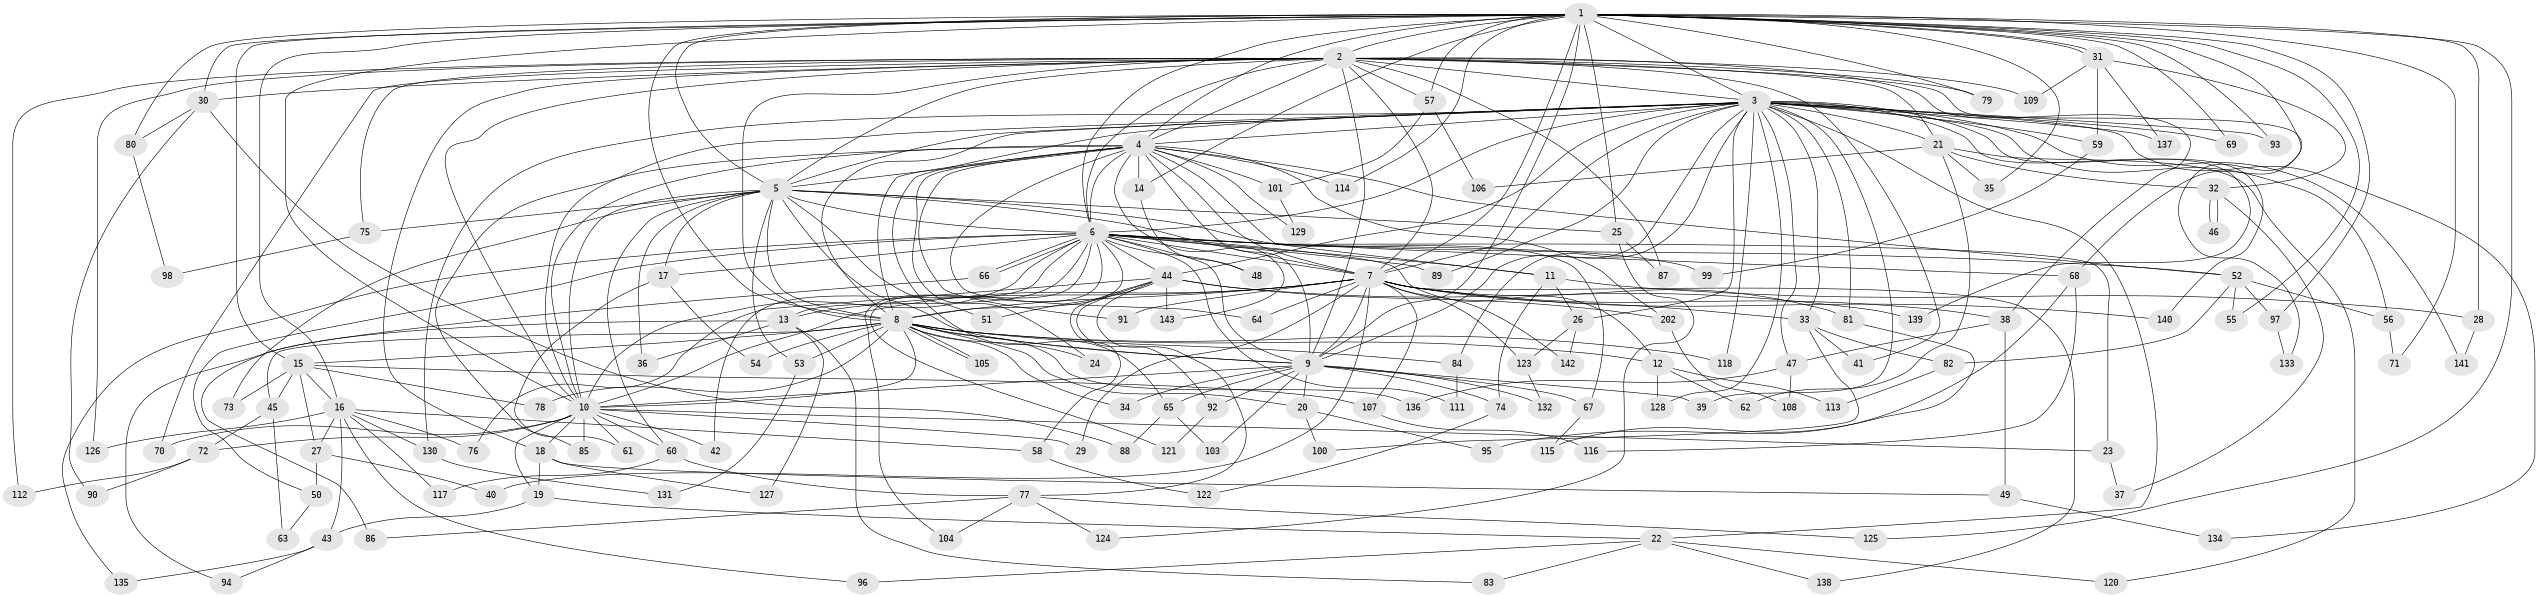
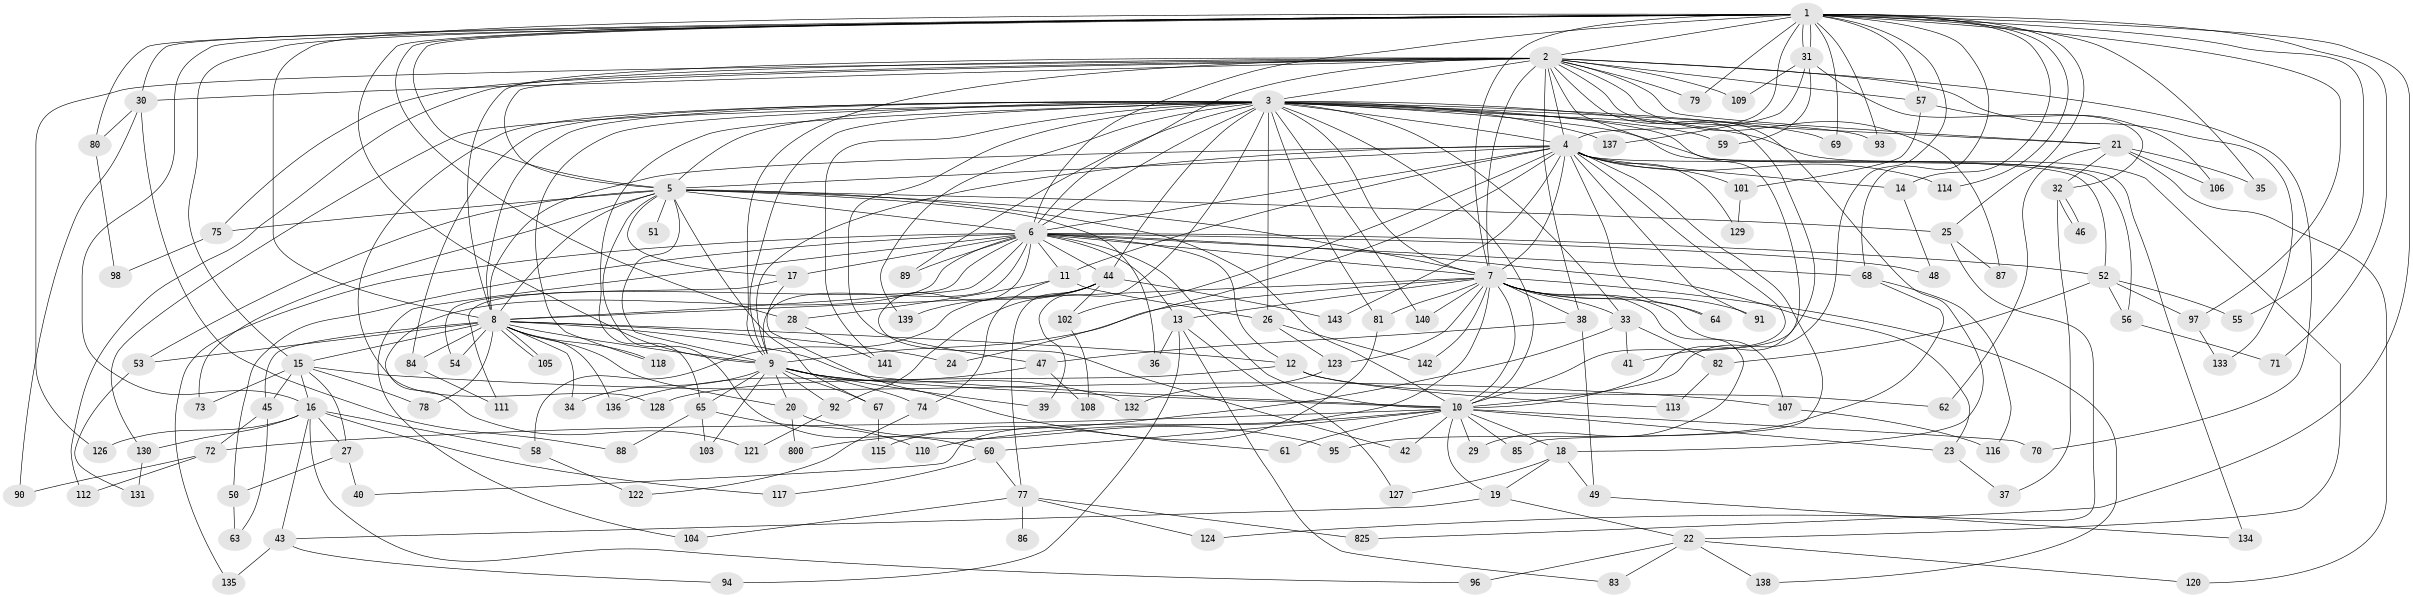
(1668, 58) -> none
(984, 277) -> none
(1707, 277) -> none
(1078, 302) -> none
(1668, 321) -> (1065, 321)
(473, 452) -> none
none -> (922, 452)
(1319, 452) -> (796, 452)
(1871, 540) -> (1362, 540)
